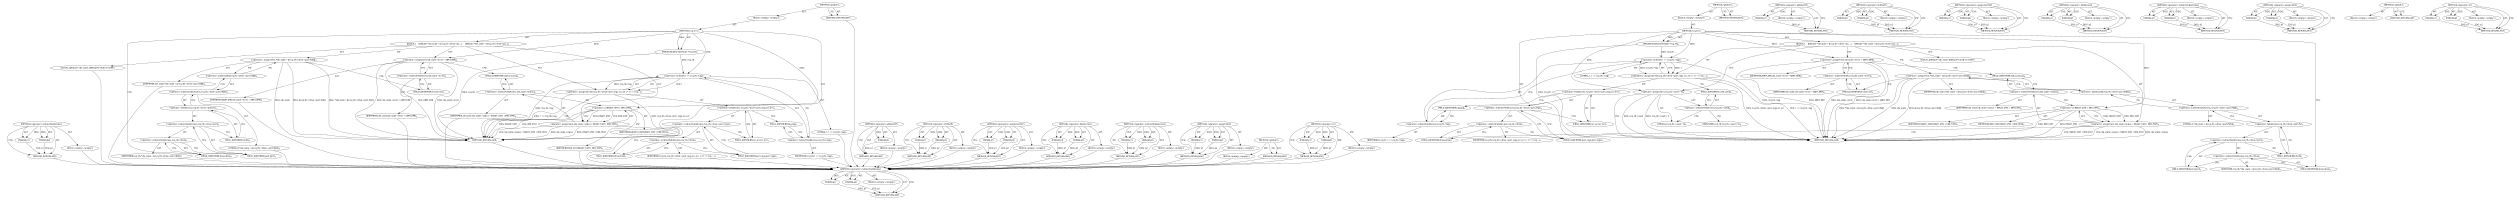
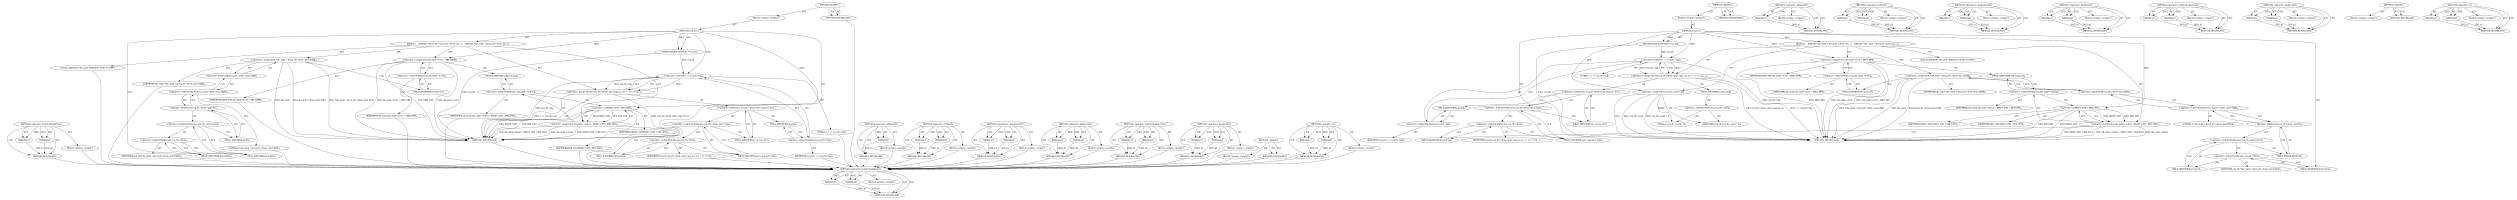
(1684, 100) -> (1675, 115)
(1713, 101) -> none
(1662, 108) -> (1662, 108)
